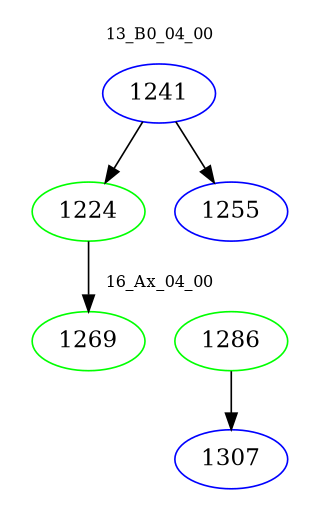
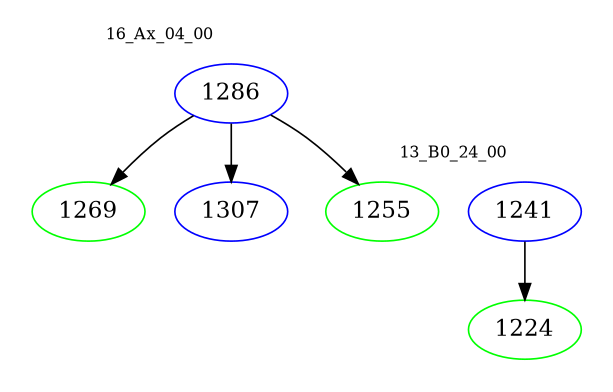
(160, 35) -> (454, 153)
(191, 145) -> (323, 151)
(231, 212) -> (382, 212)
(89, 277) -> (156, 141)
(231, 341) -> (231, 93)
